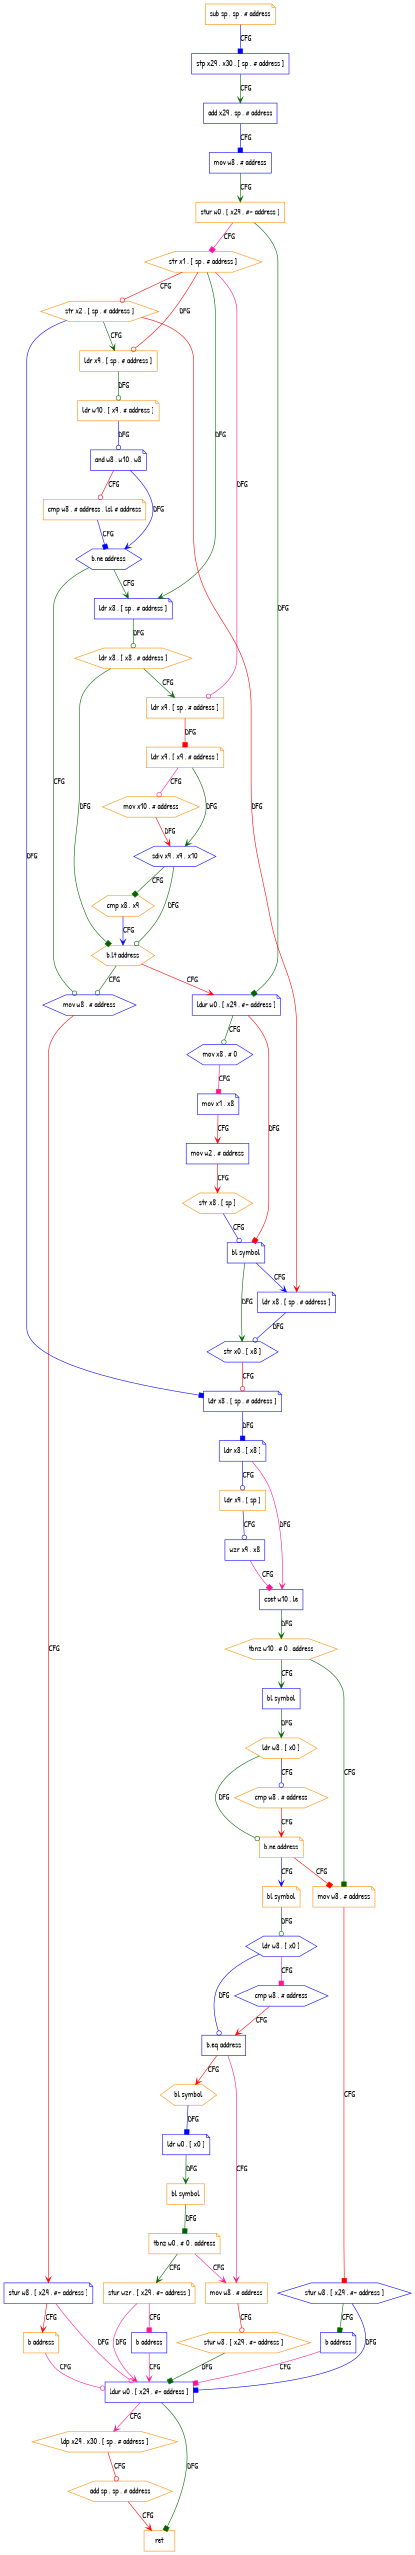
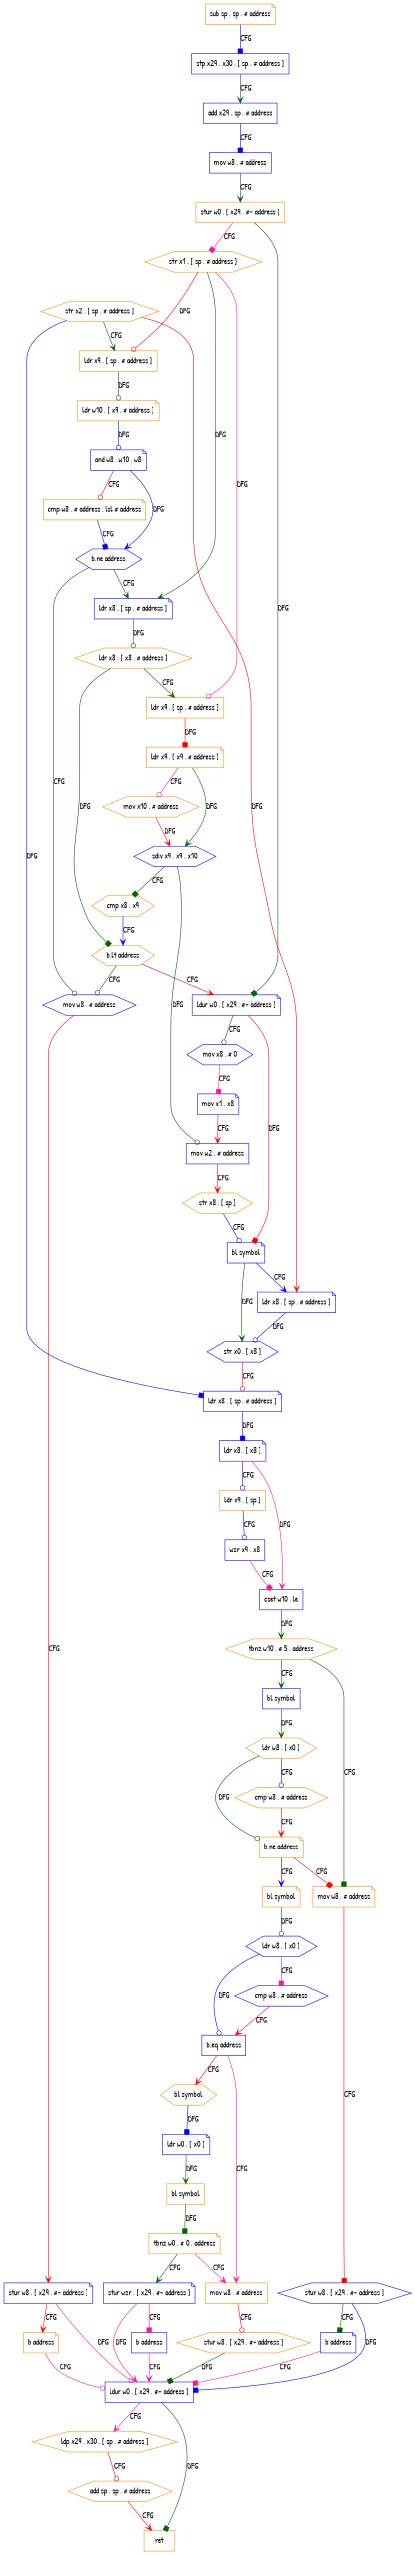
(153, 286) -> none
(163, 908) -> (171, 1008)
(281, 1649) -> (281, 1649)
(149, 2293) -> (149, 2293)
